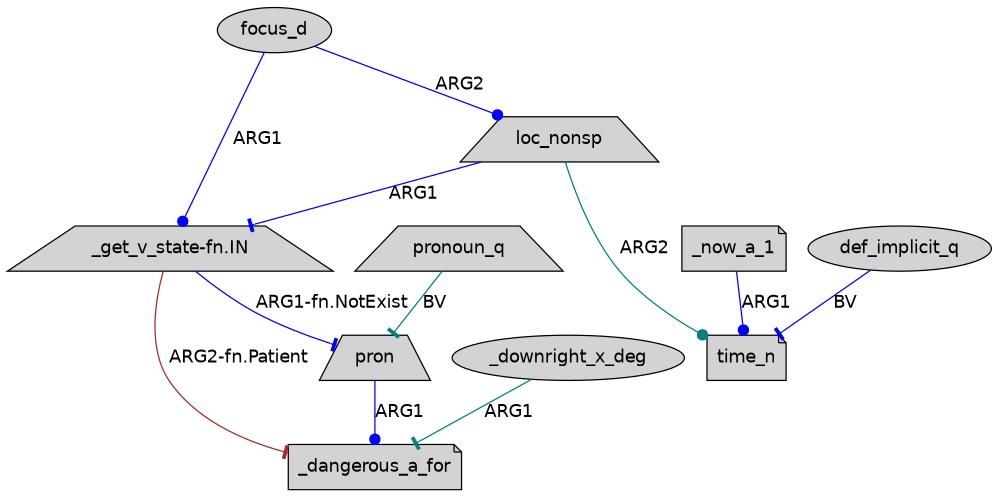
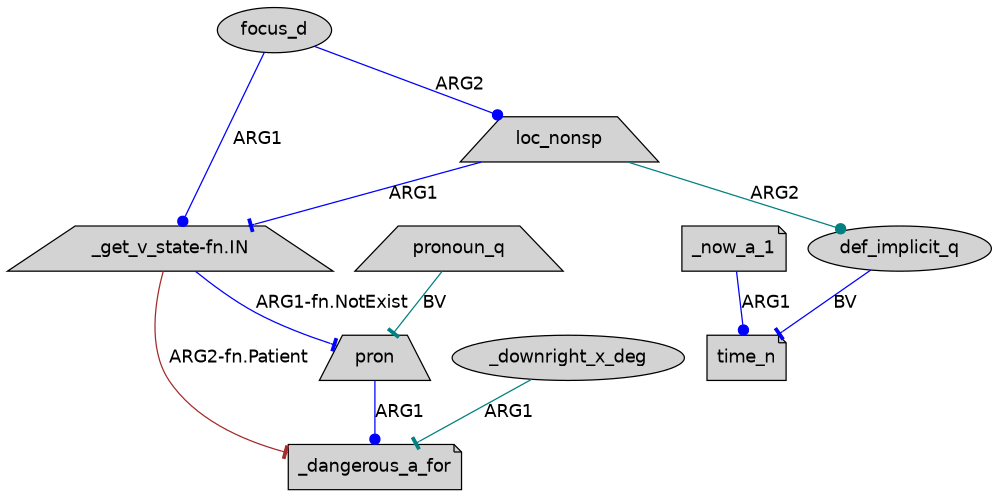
(613, 262) -> (732, 195)
